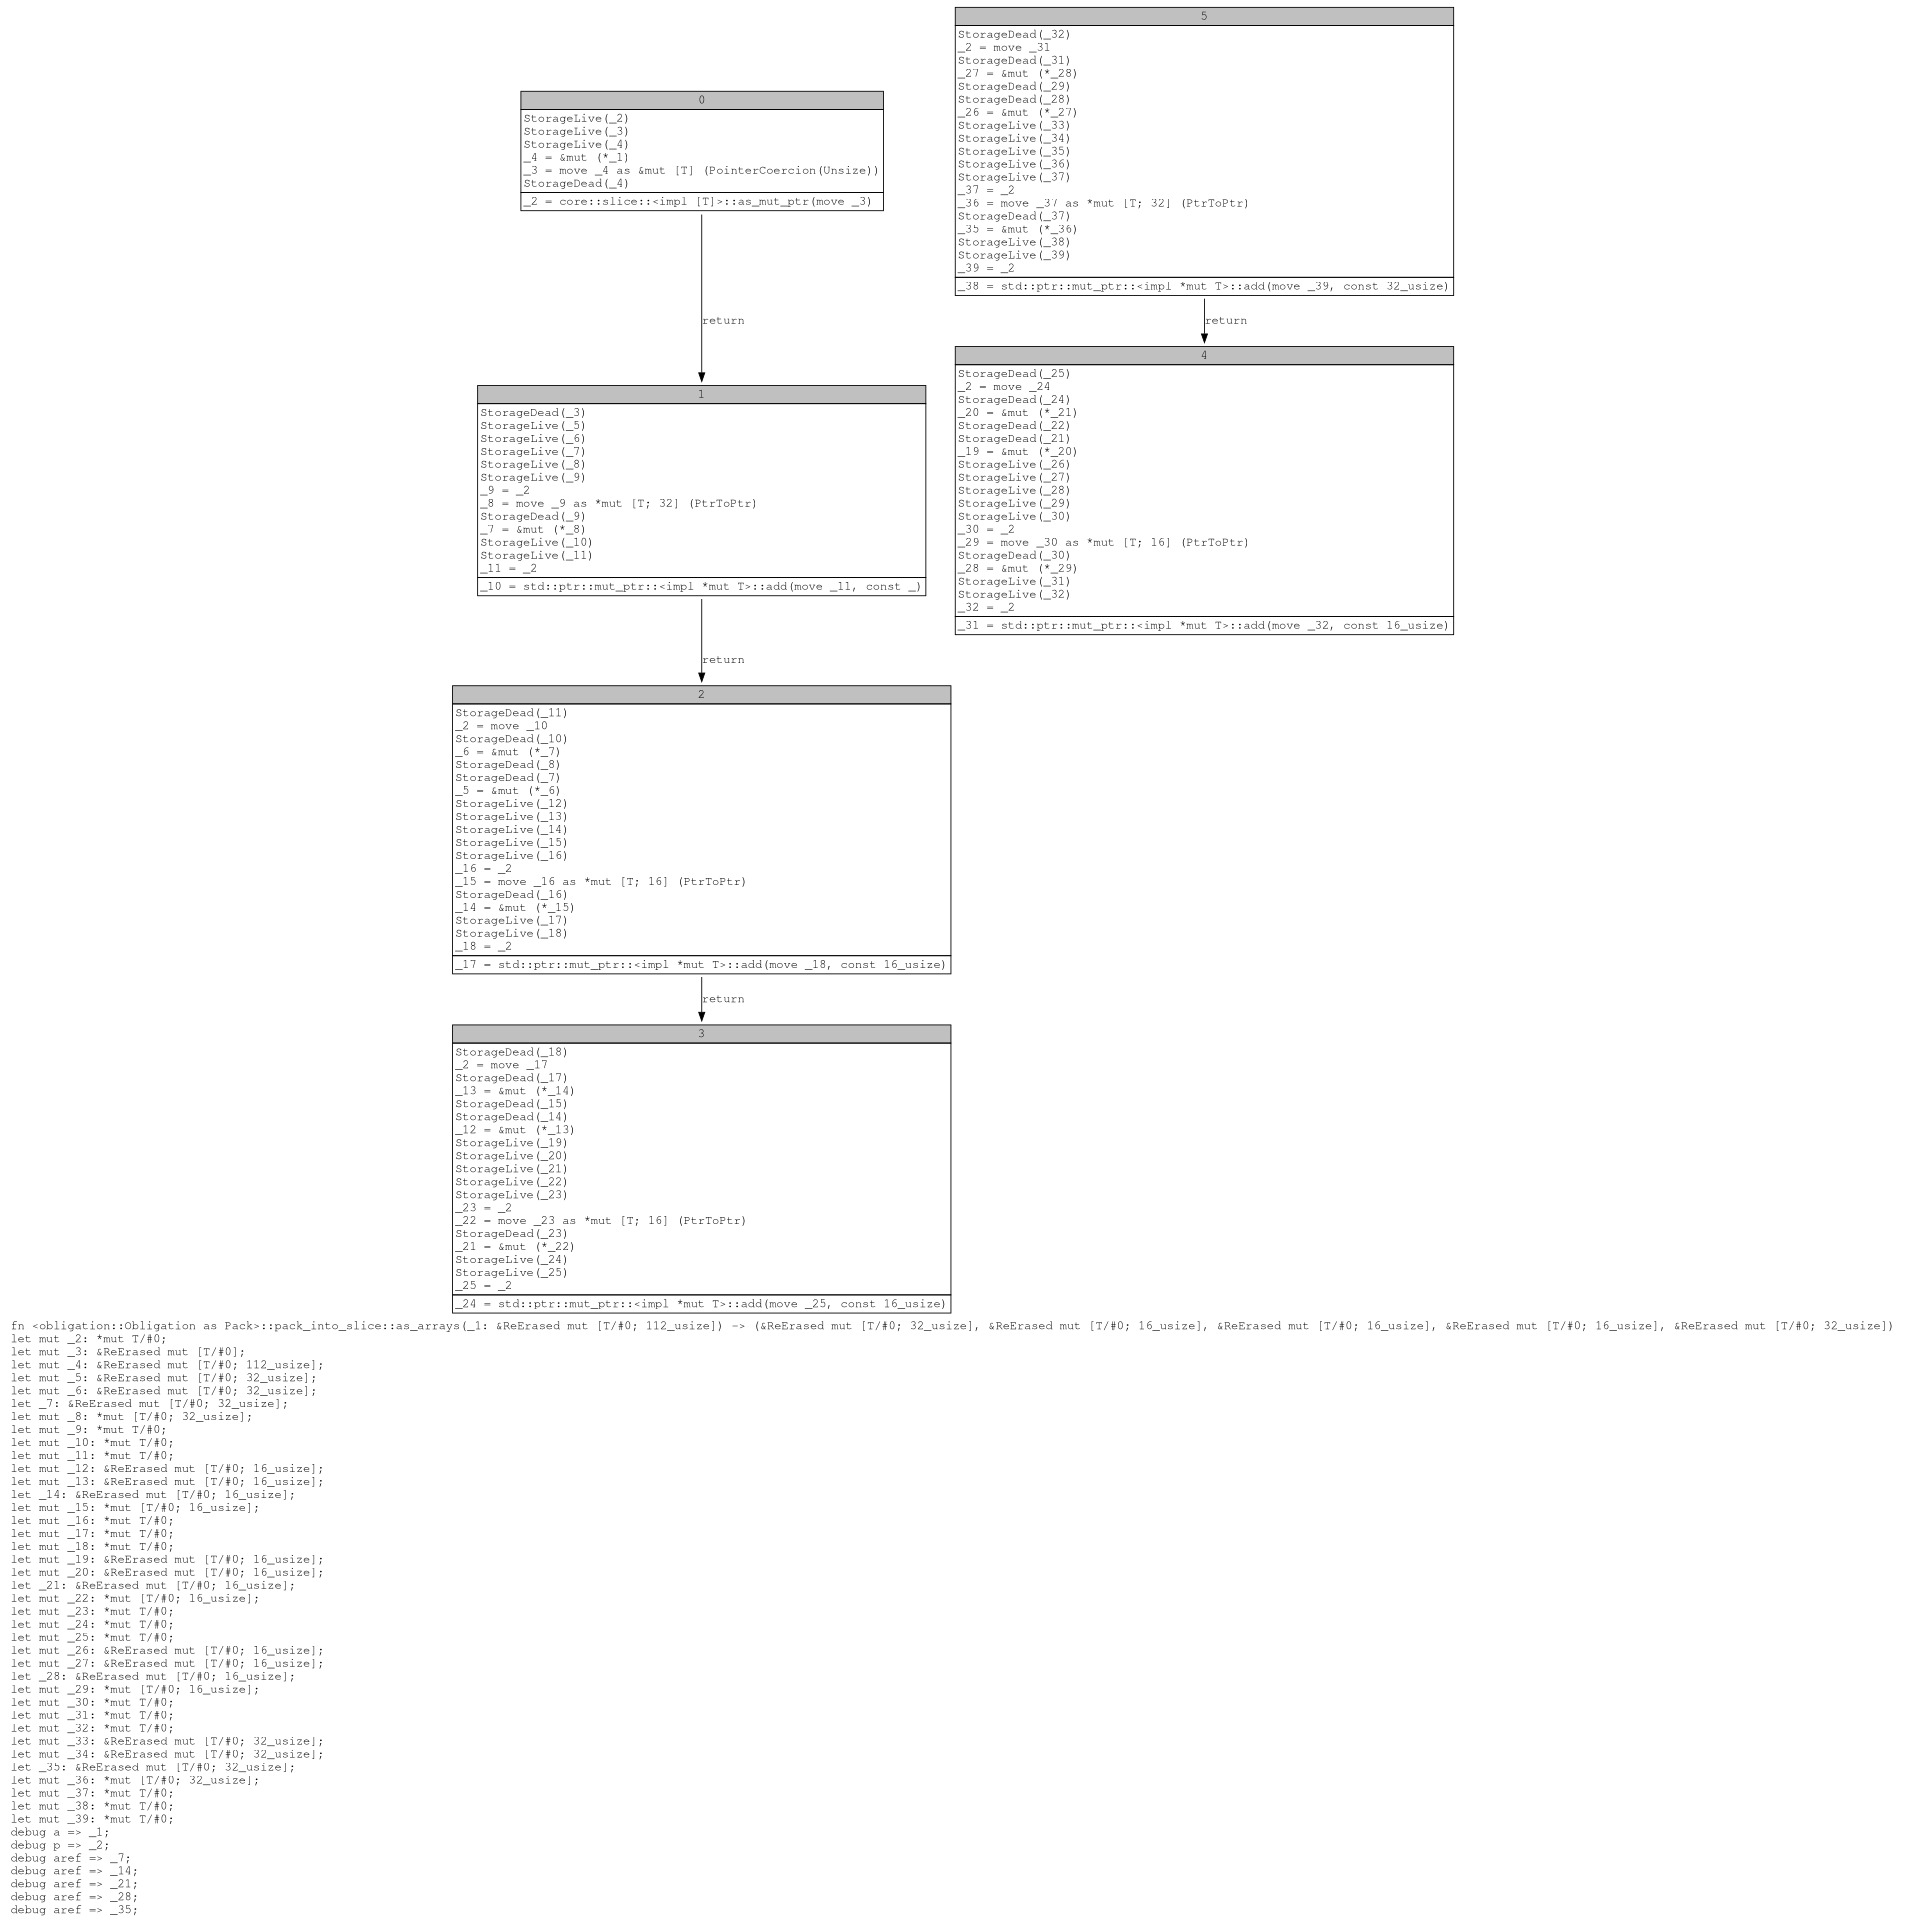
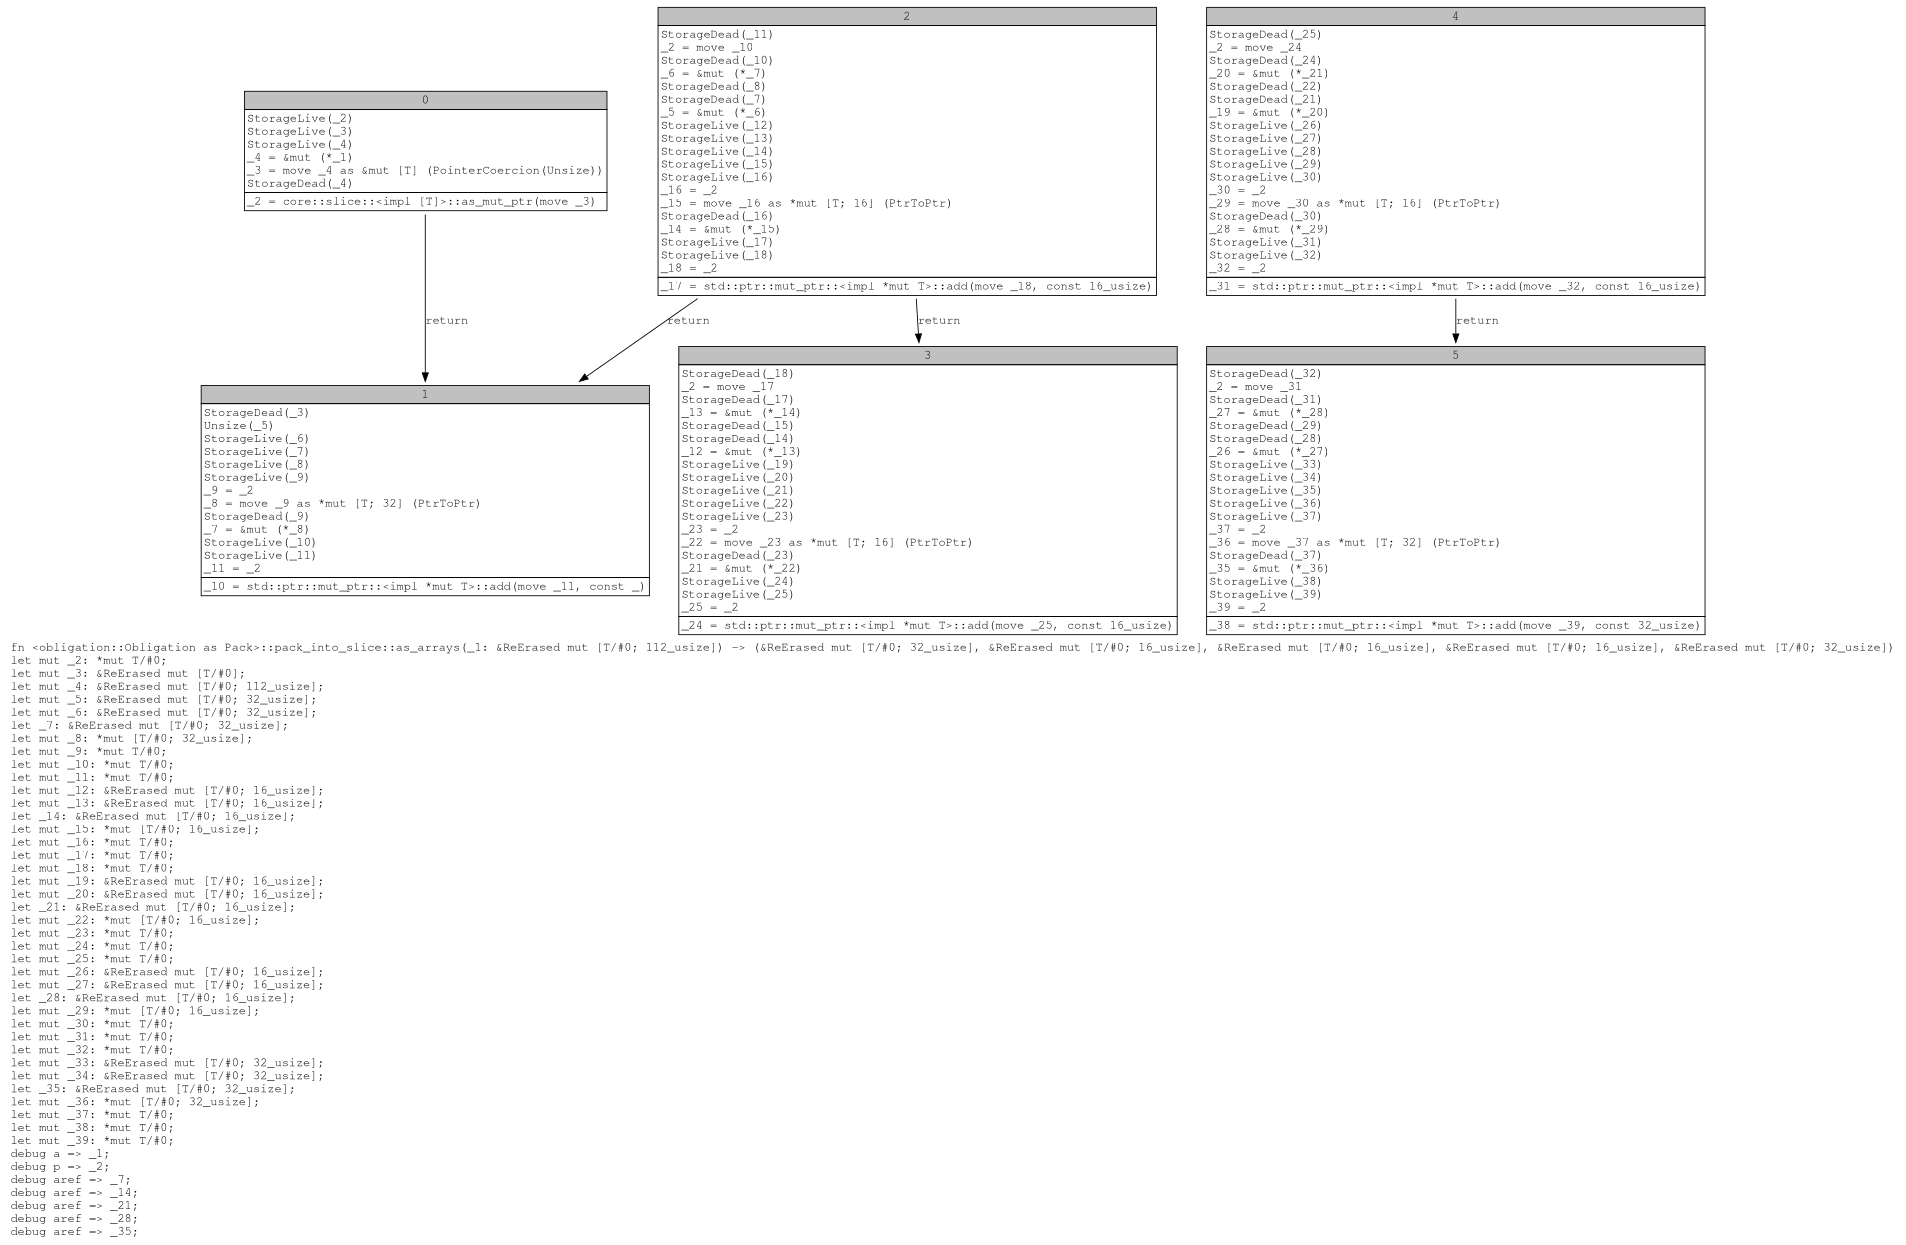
(1204, 316) -> (1456, 316)
(534, 425) -> (240, 425)
(702, 636) -> (642, 338)
